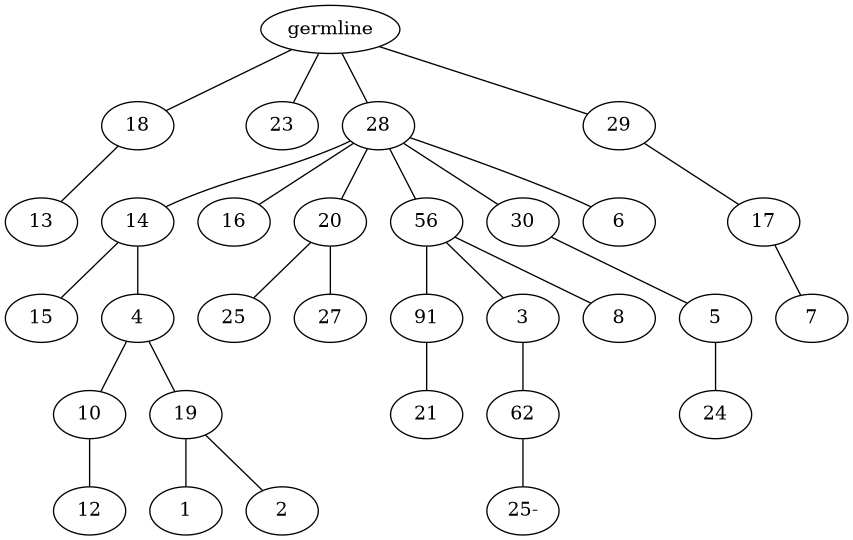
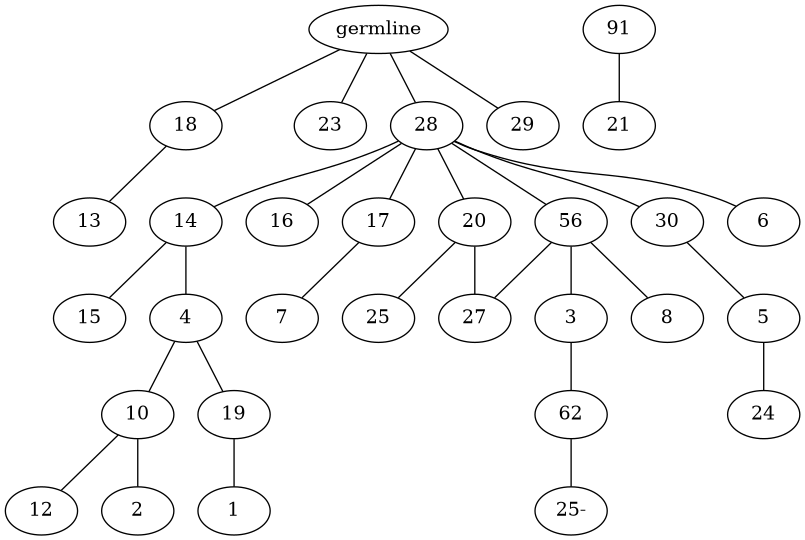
(692, 174) -> (403, 174)
(427, 270) -> (523, 270)
(234, 463) -> (138, 463)
